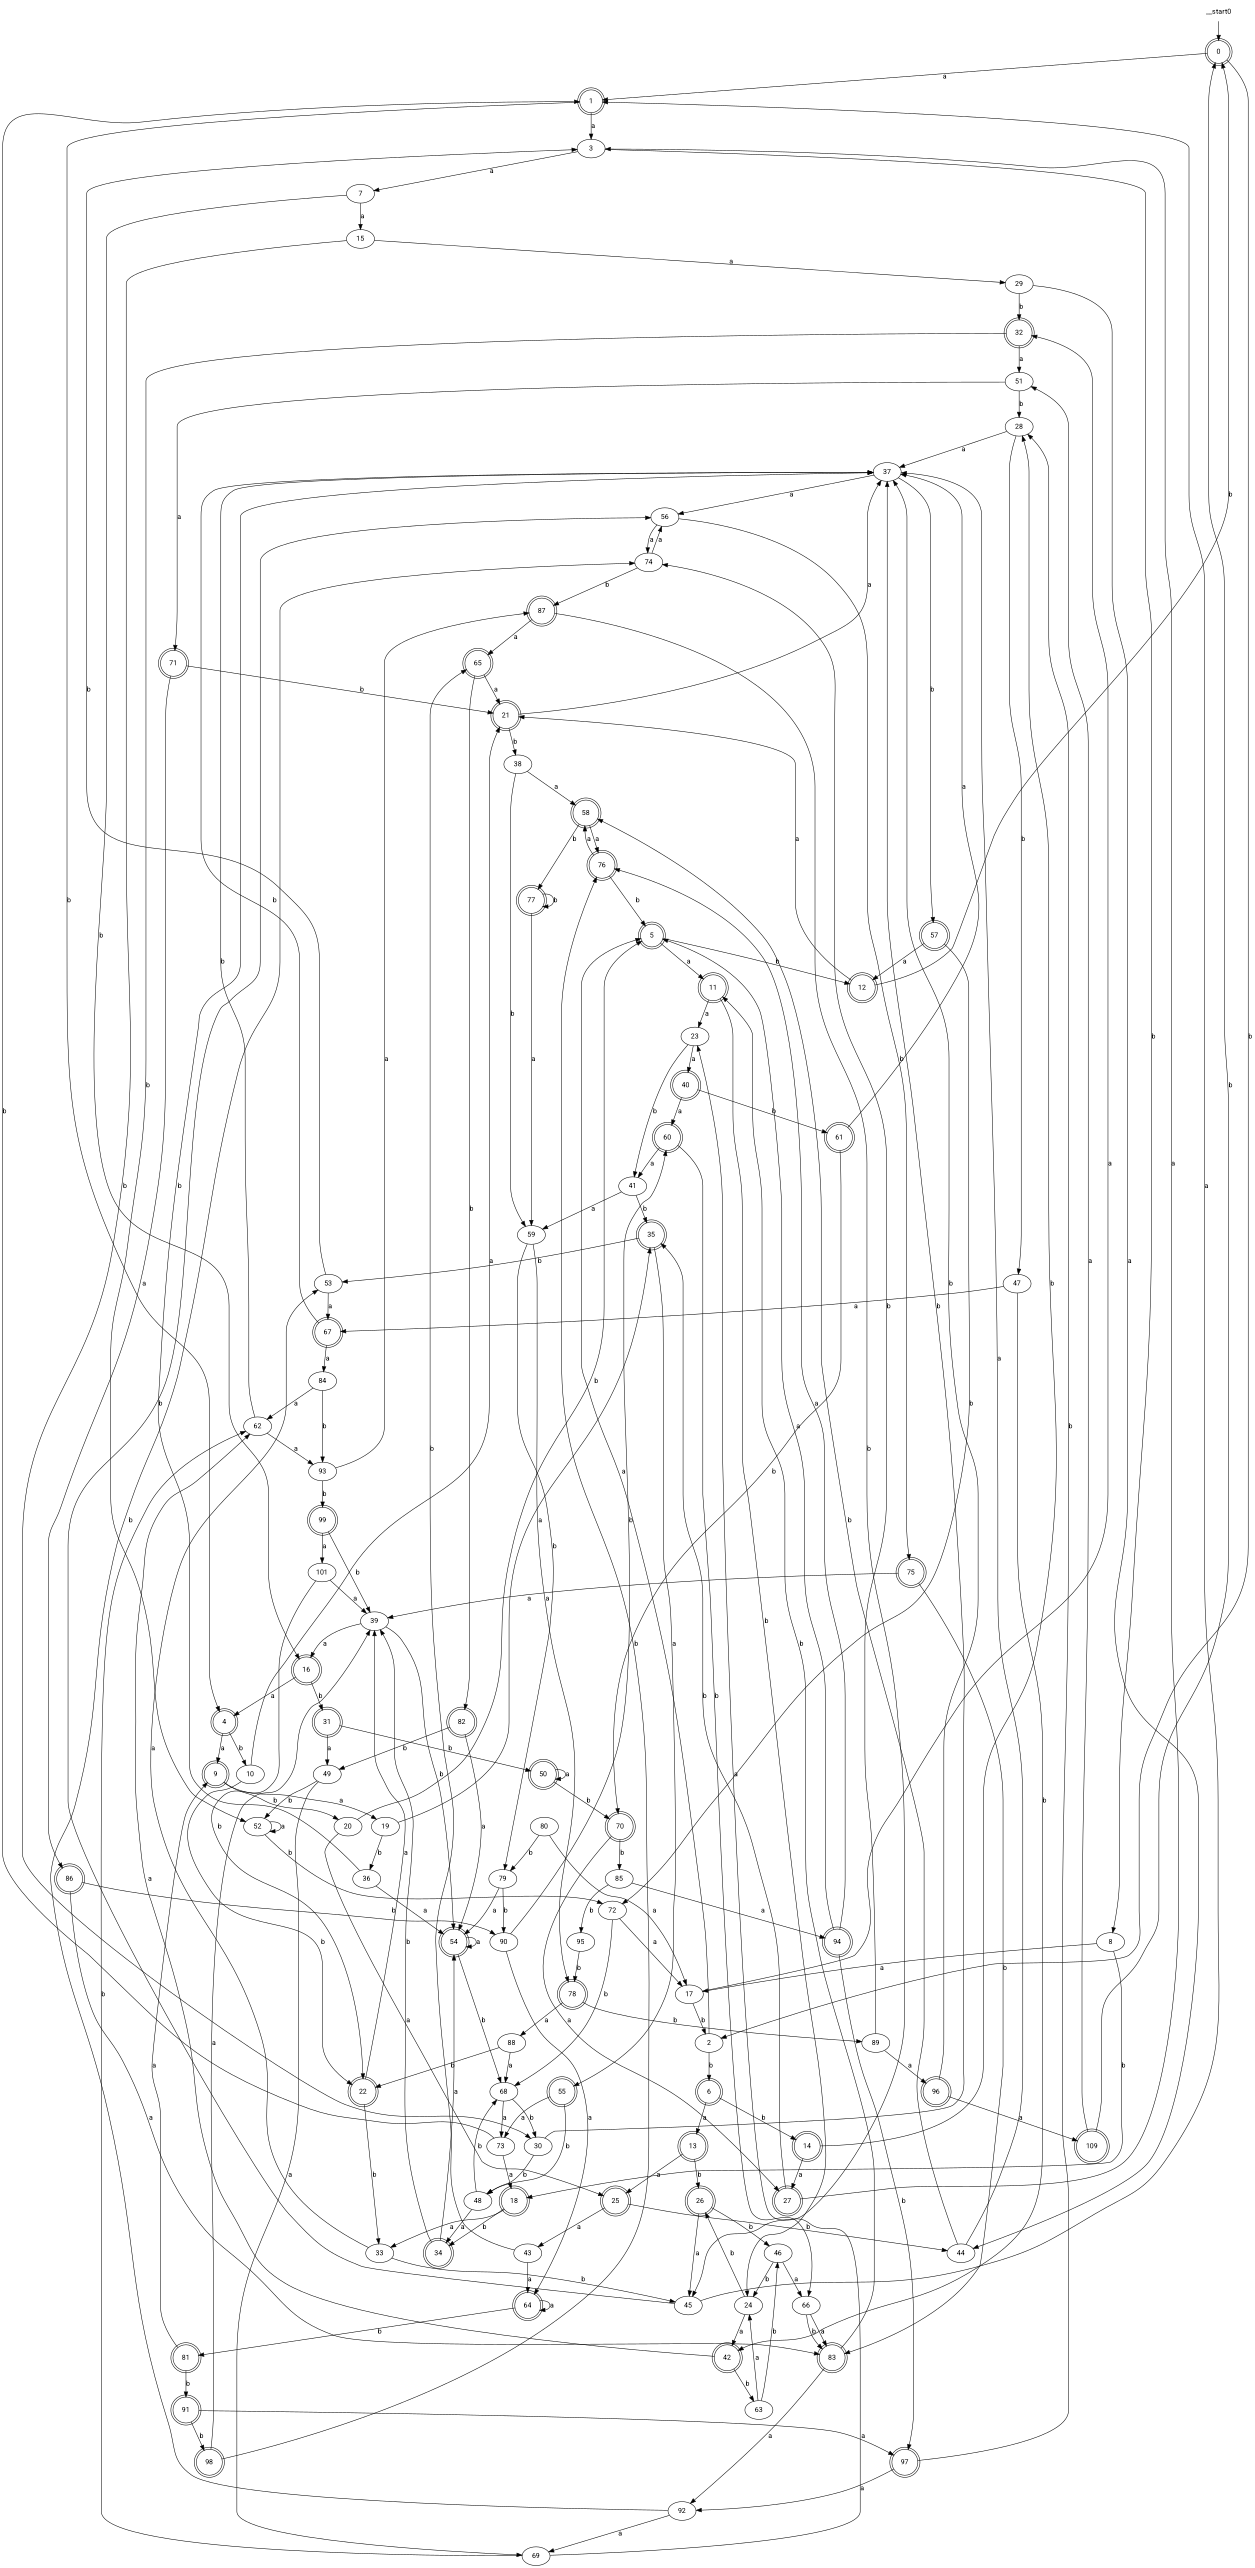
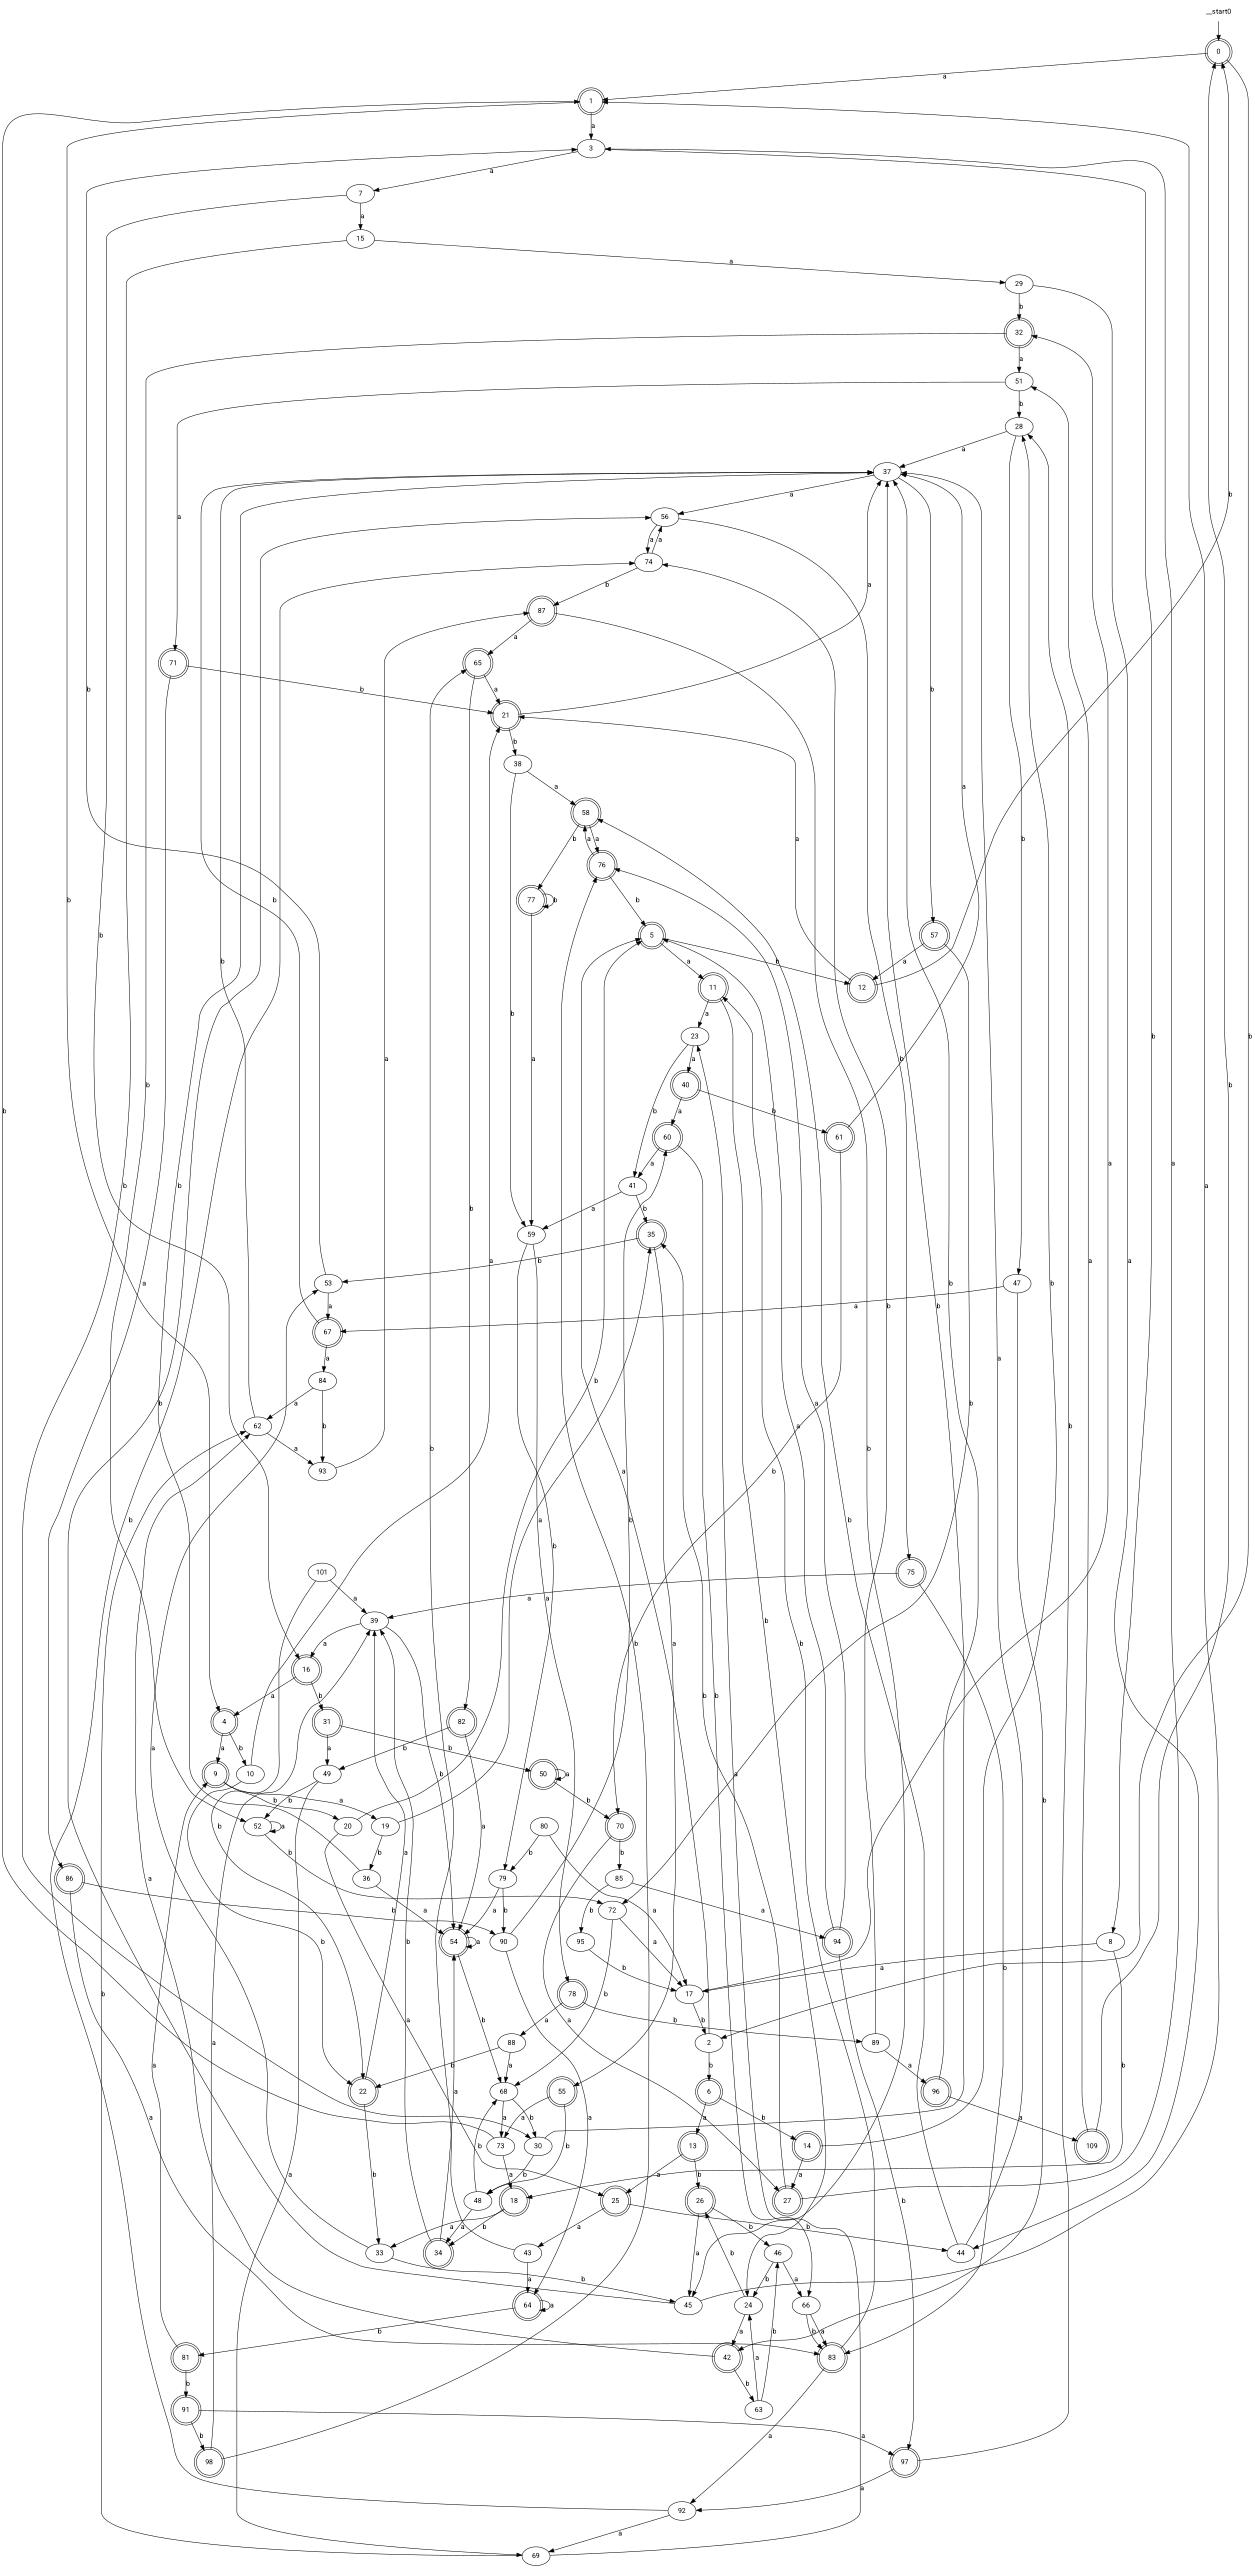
(323, 1520) -> none
(577, 1964) -> (628, 1975)
